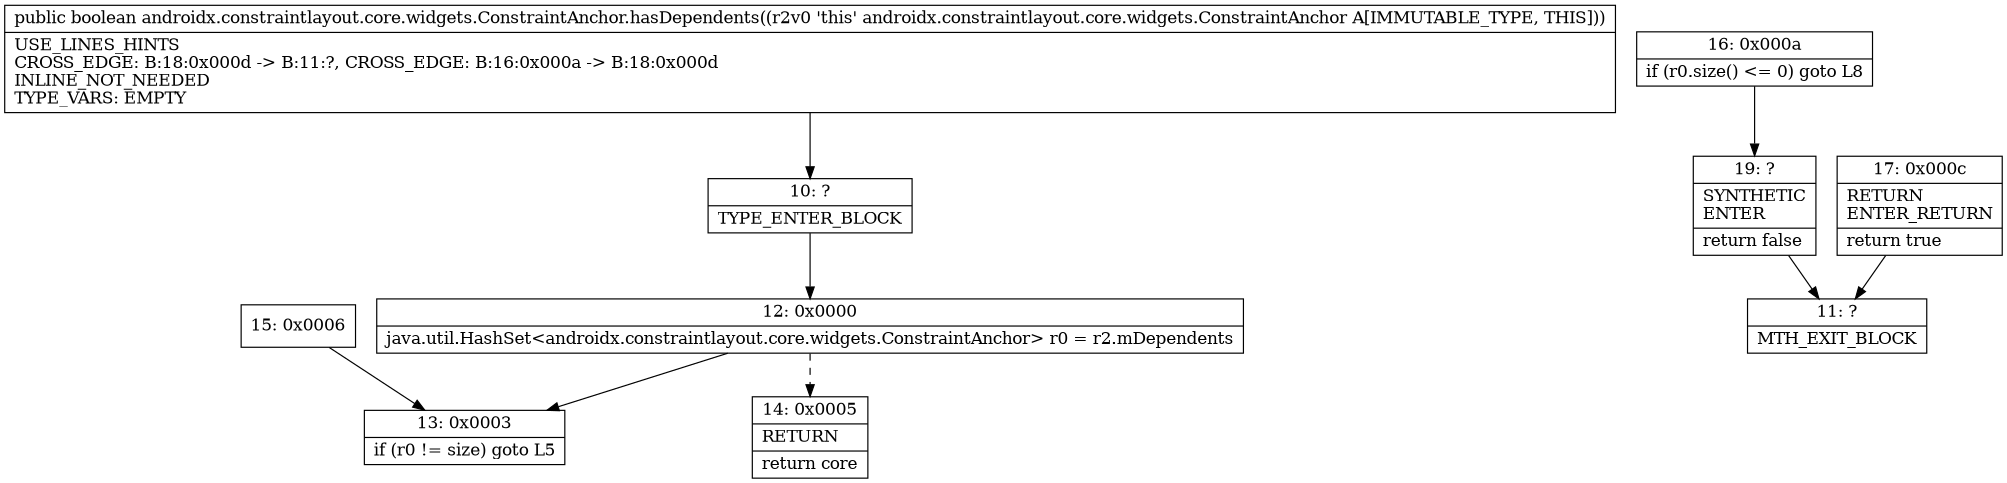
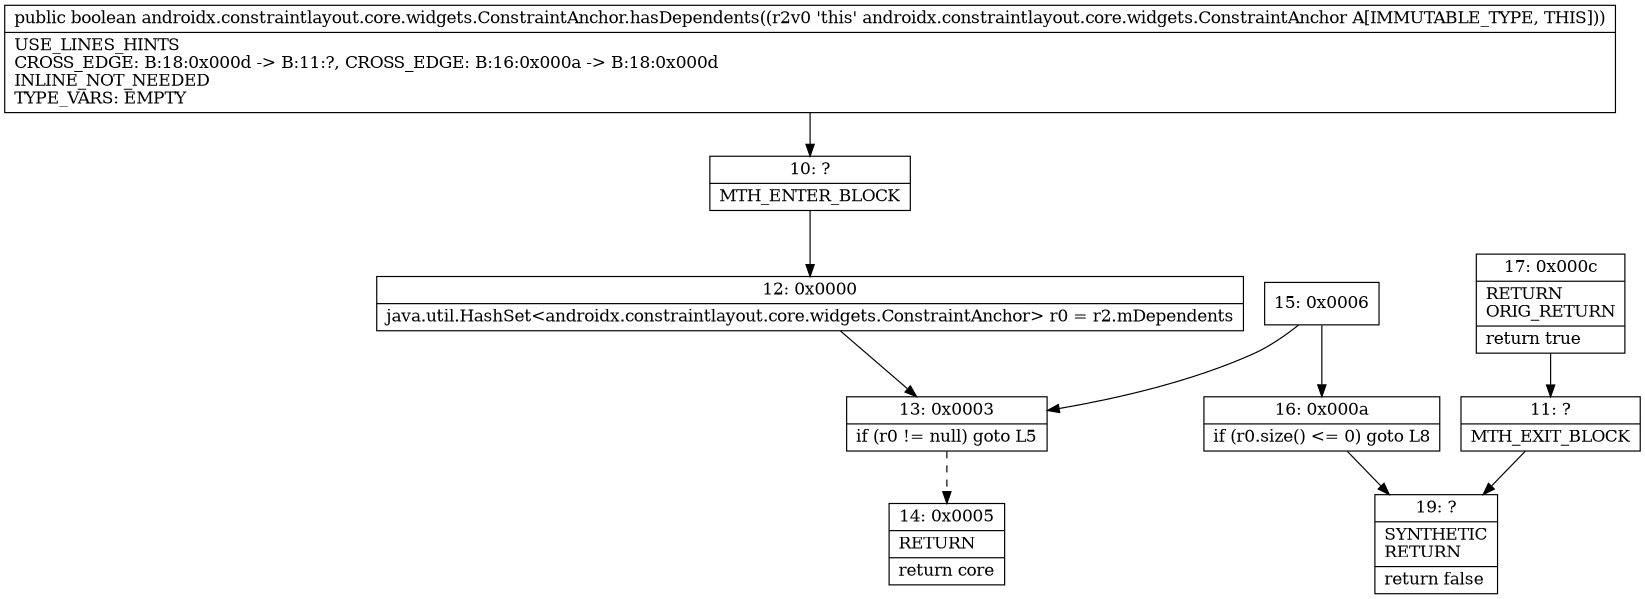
(1734, 214) -> (1423, 552)
(1920, 214) -> (1551, 312)
(810, 219) -> (810, 196)
(1800, 272) -> (1508, 469)
none -> (1322, 355)
(810, 369) -> (947, 471)
(465, 450) -> (947, 437)
